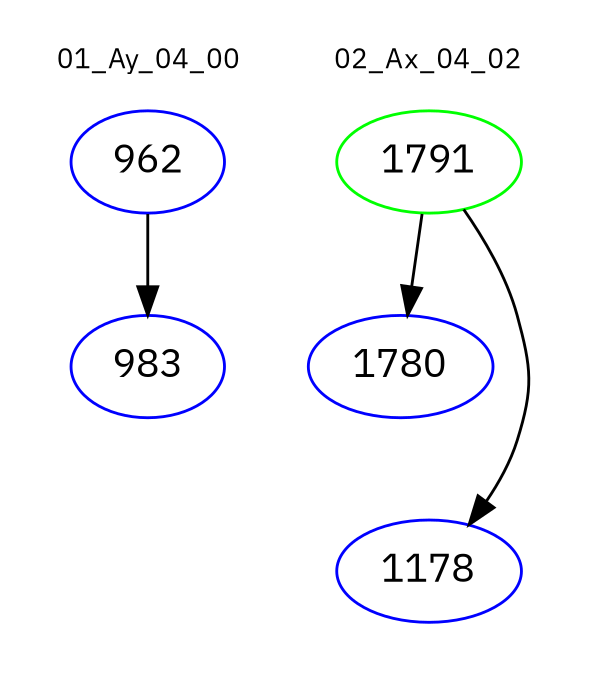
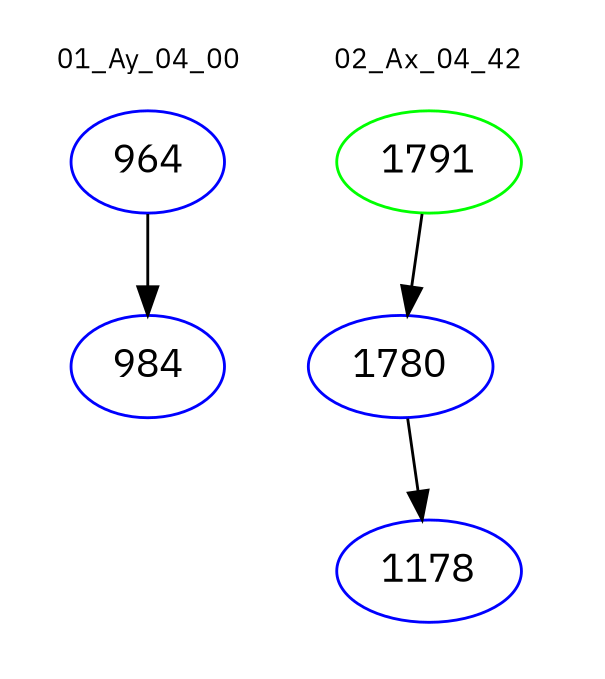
(429, 61) -> (429, 61)
(148, 162) -> (148, 162)
(526, 353) -> (413, 455)
(148, 367) -> (148, 367)
